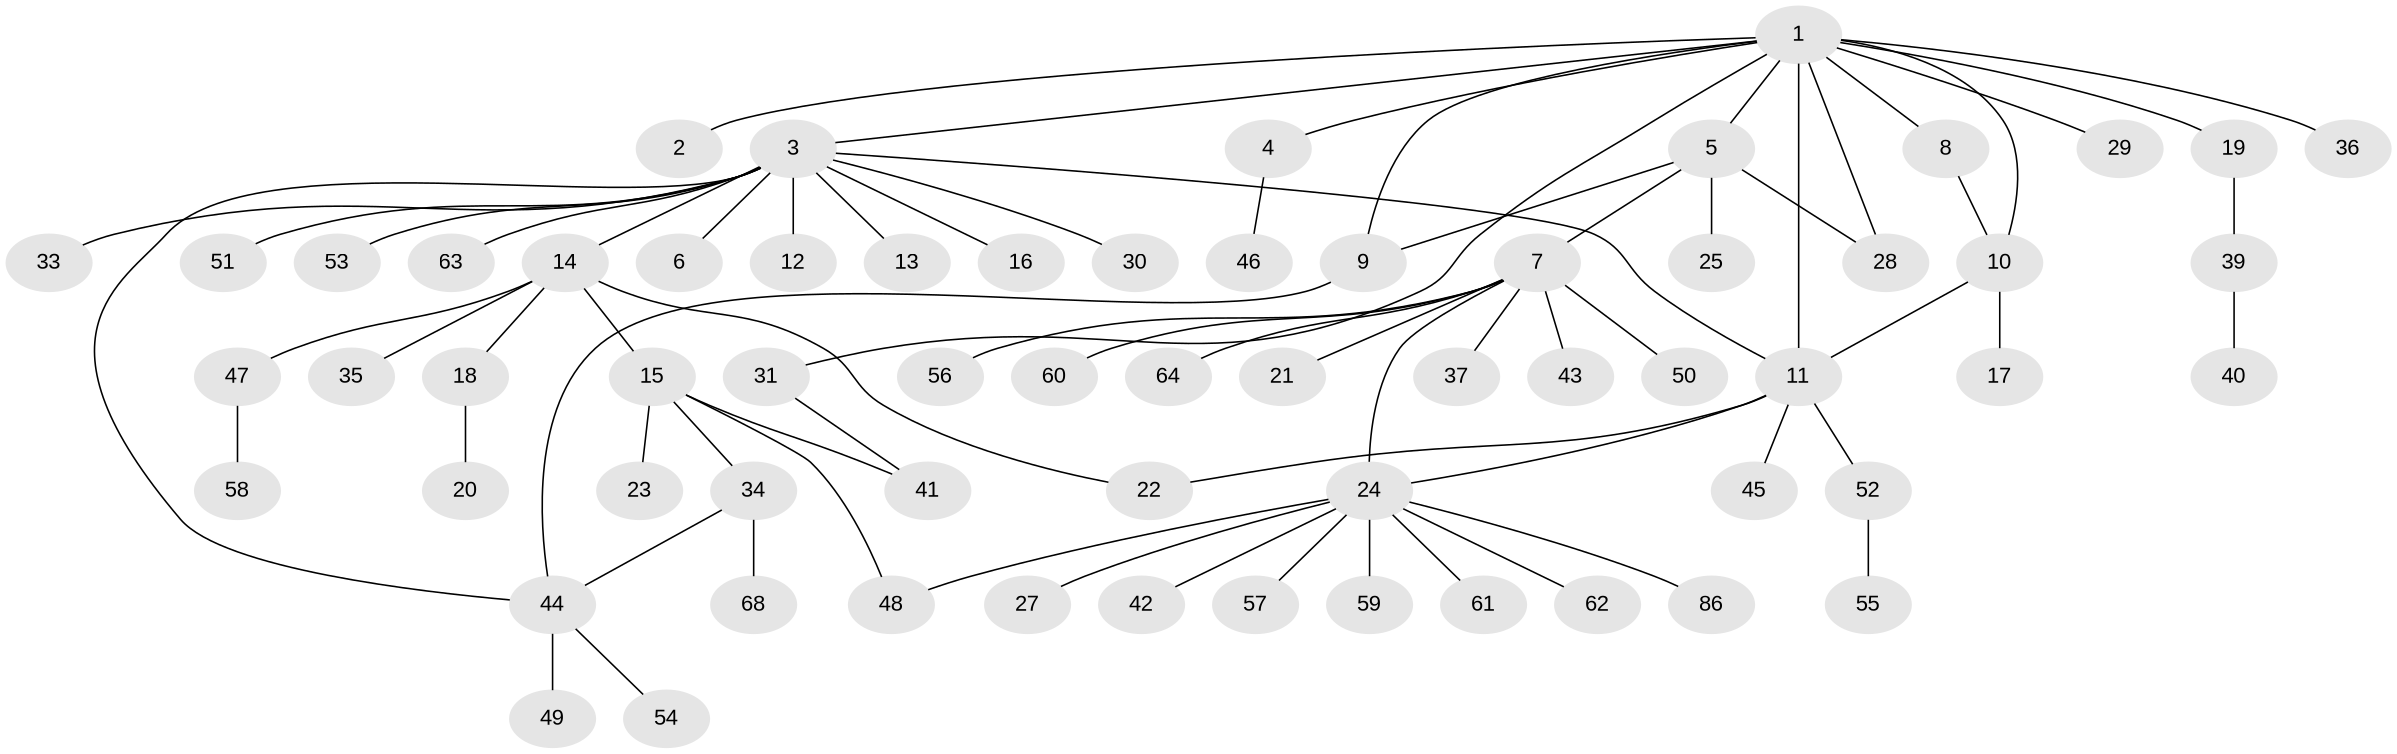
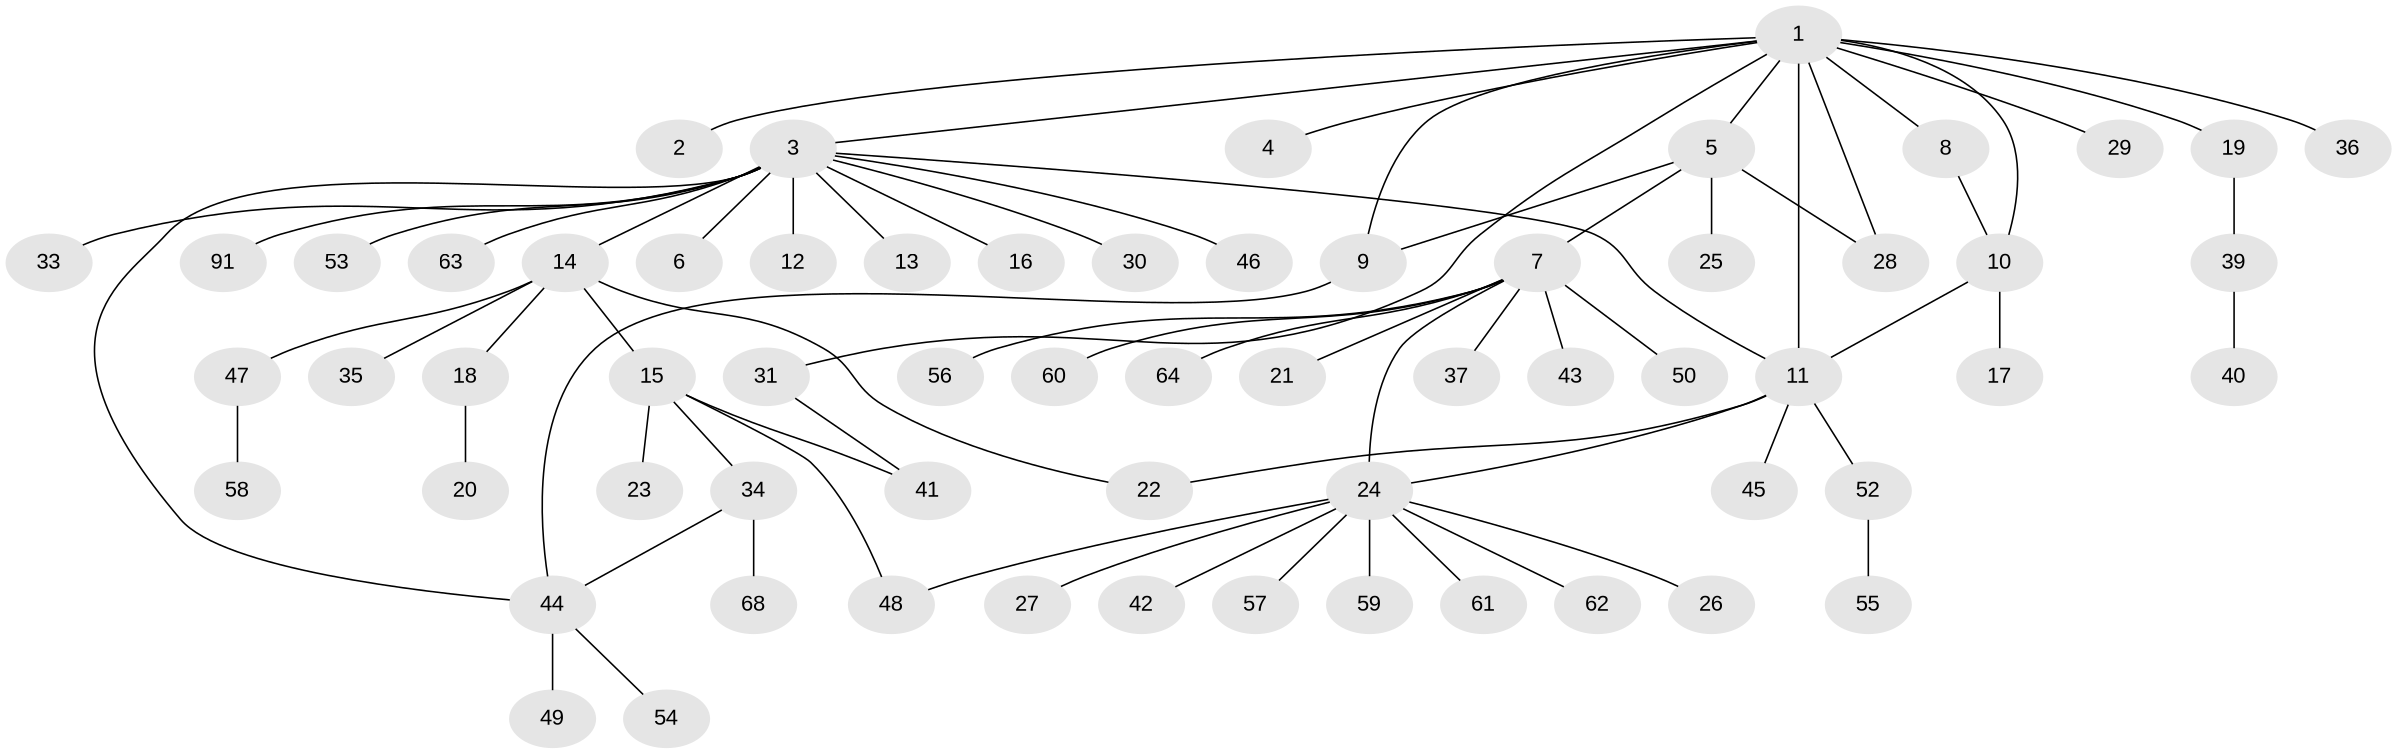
(1259, 206) -> (1028, 190)
(223, 263) -> (223, 263)
(1712, 605) -> (1712, 605)
